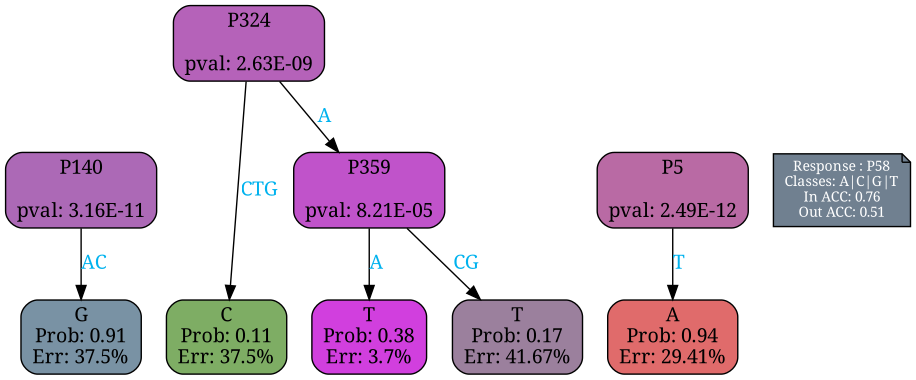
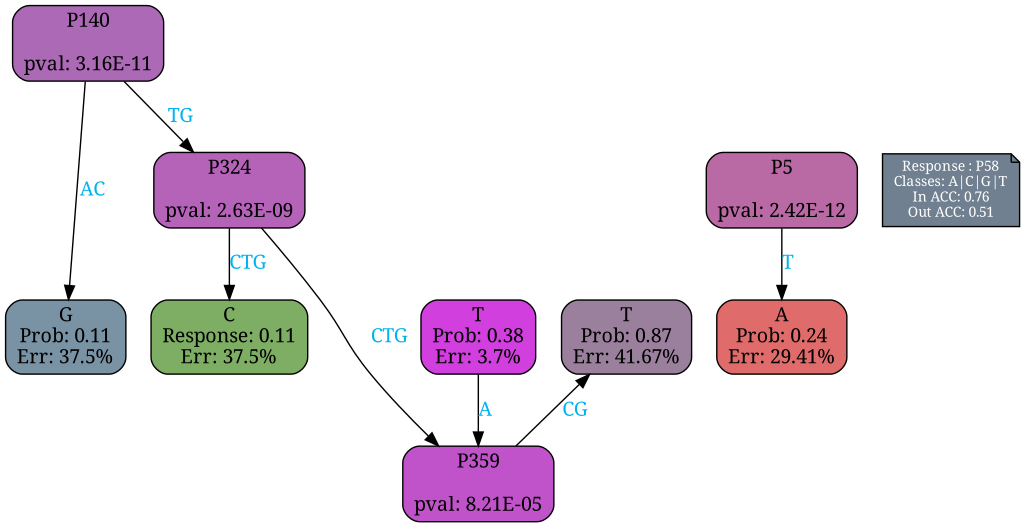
none -> (154, 112)
(324, 117) -> (390, 337)
(673, 190) -> (782, 190)
(369, 257) -> (478, 403)
(81, 337) -> (66, 337)
(227, 337) -> (229, 337)
(517, 337) -> (627, 337)
(673, 337) -> (782, 337)
